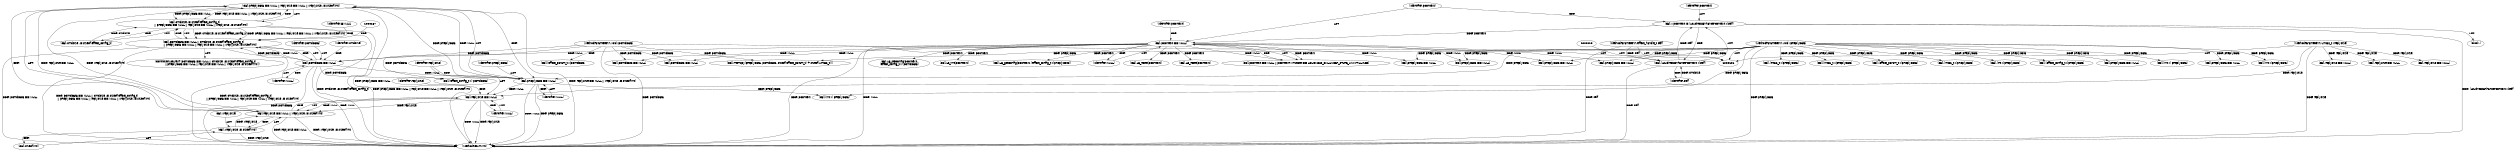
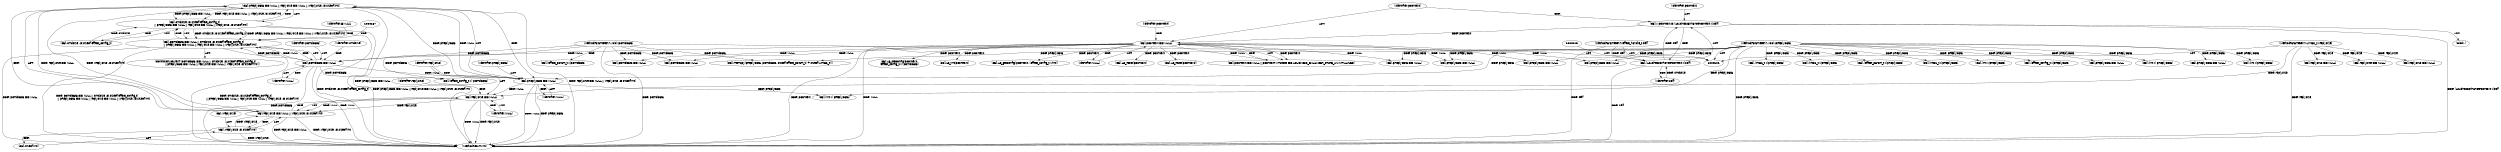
(1032, 63) -> (1025, 63)
